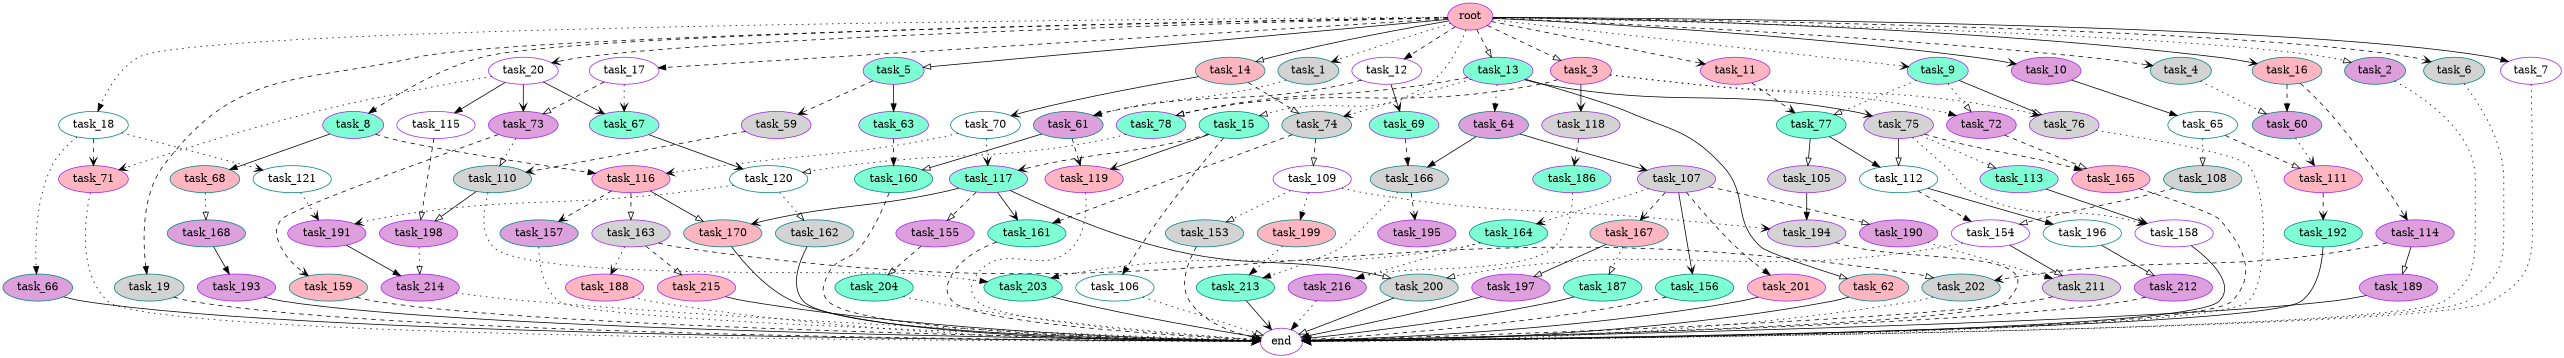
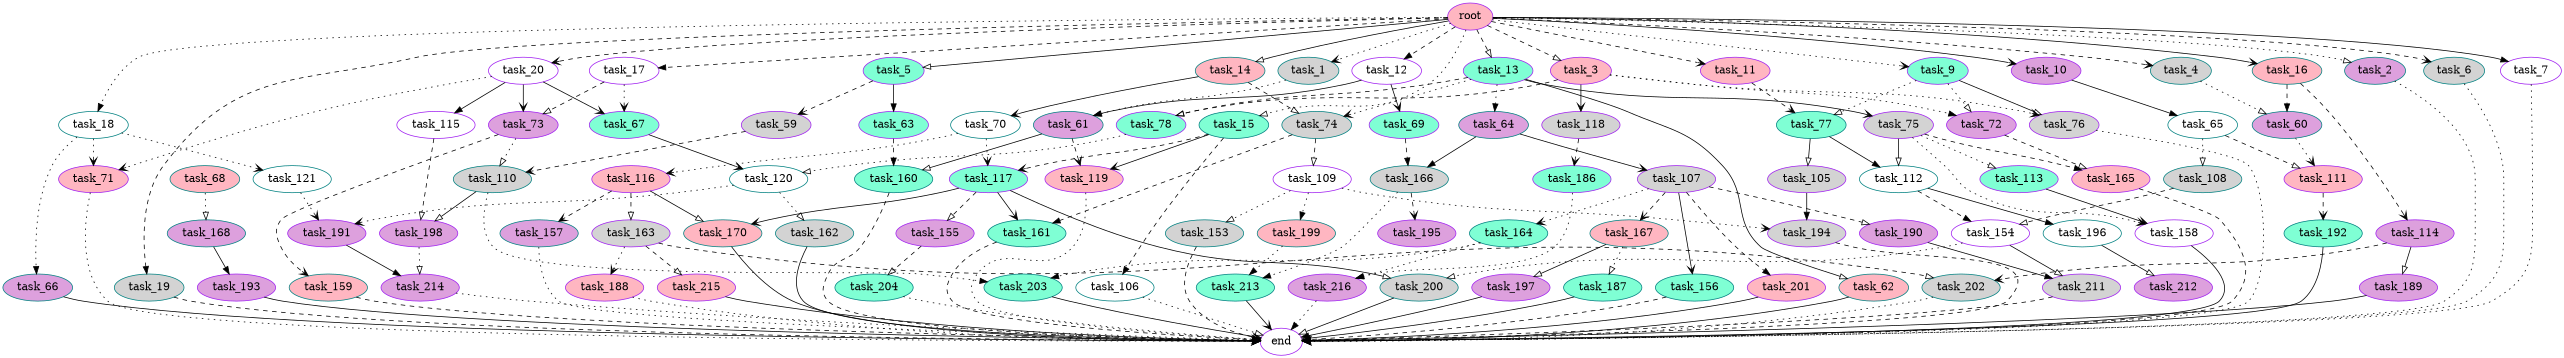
(1231, 98) -> (1231, 98)
(353, 125) -> none
(93, 148) -> (93, 148)
(1972, 255) -> (1972, 255)
(1728, 329) -> none
